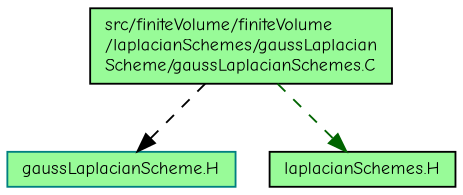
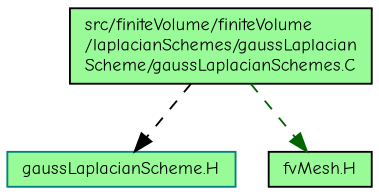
(363, 169) -> (320, 169)
